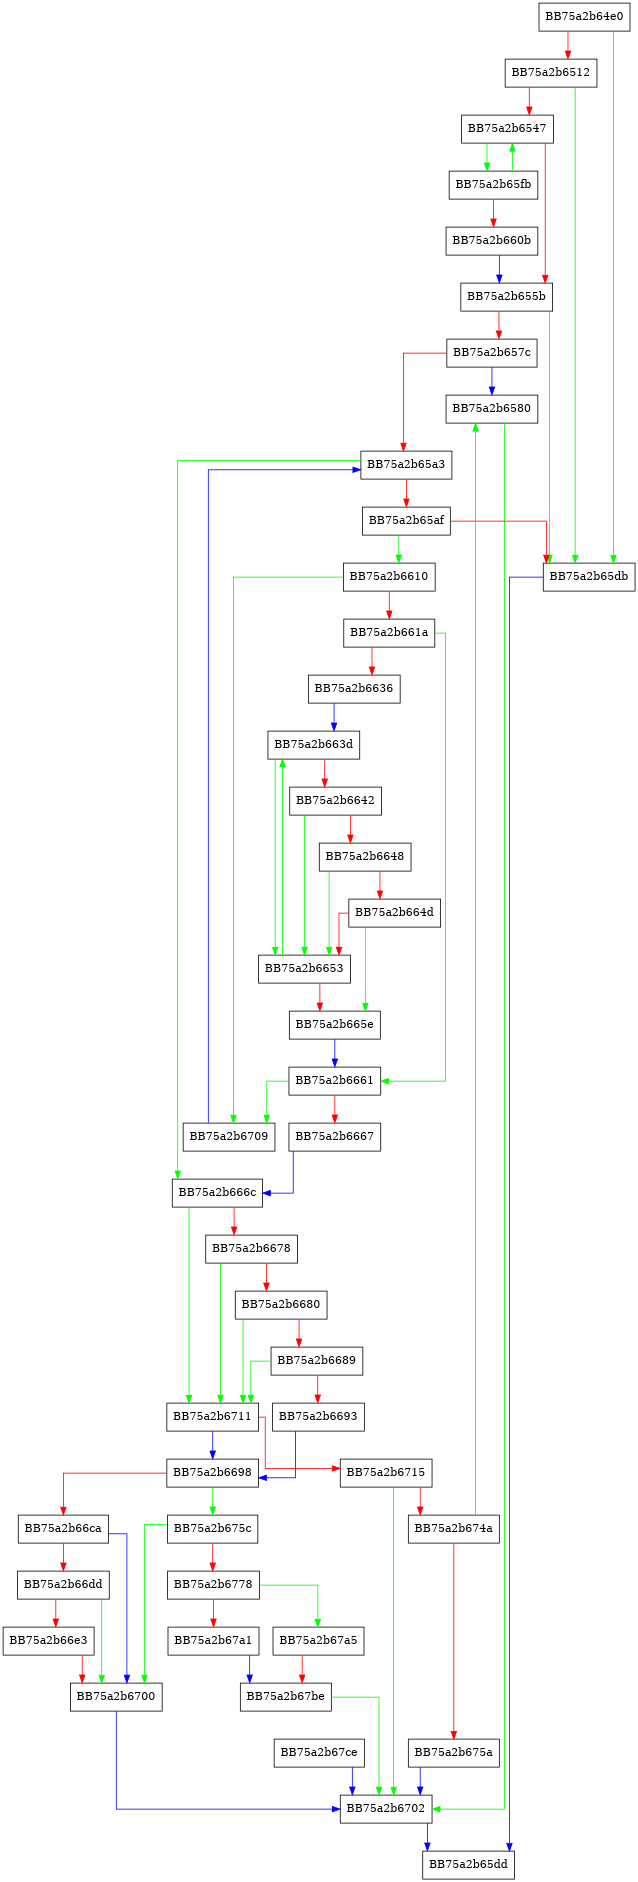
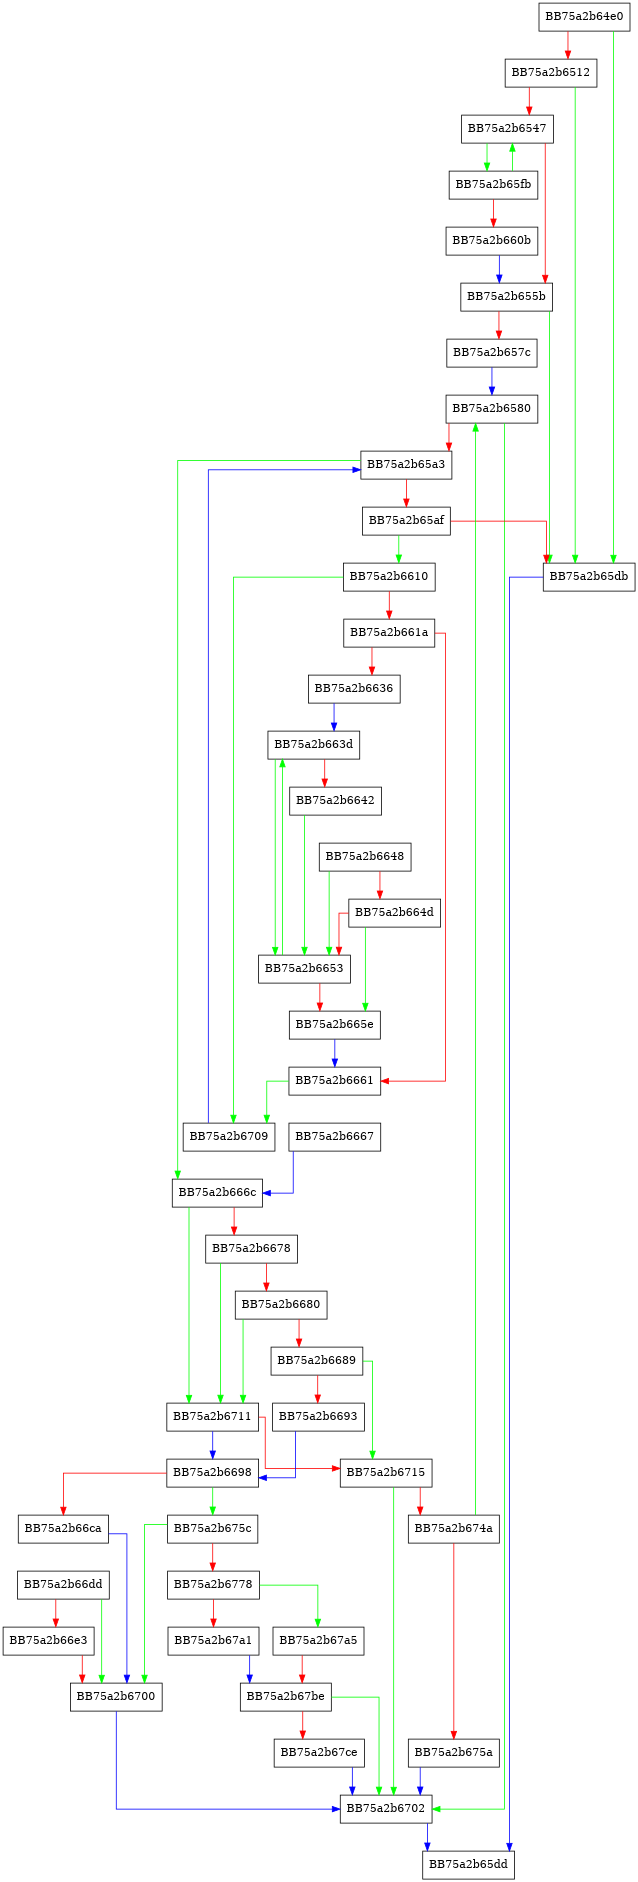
(403, 377) -> (449, 433)
(350, 825) -> none
(445, 880) -> (445, 880)
(335, 1105) -> none
(251, 1368) -> (373, 1401)
(63, 1553) -> none
none -> (303, 1721)
